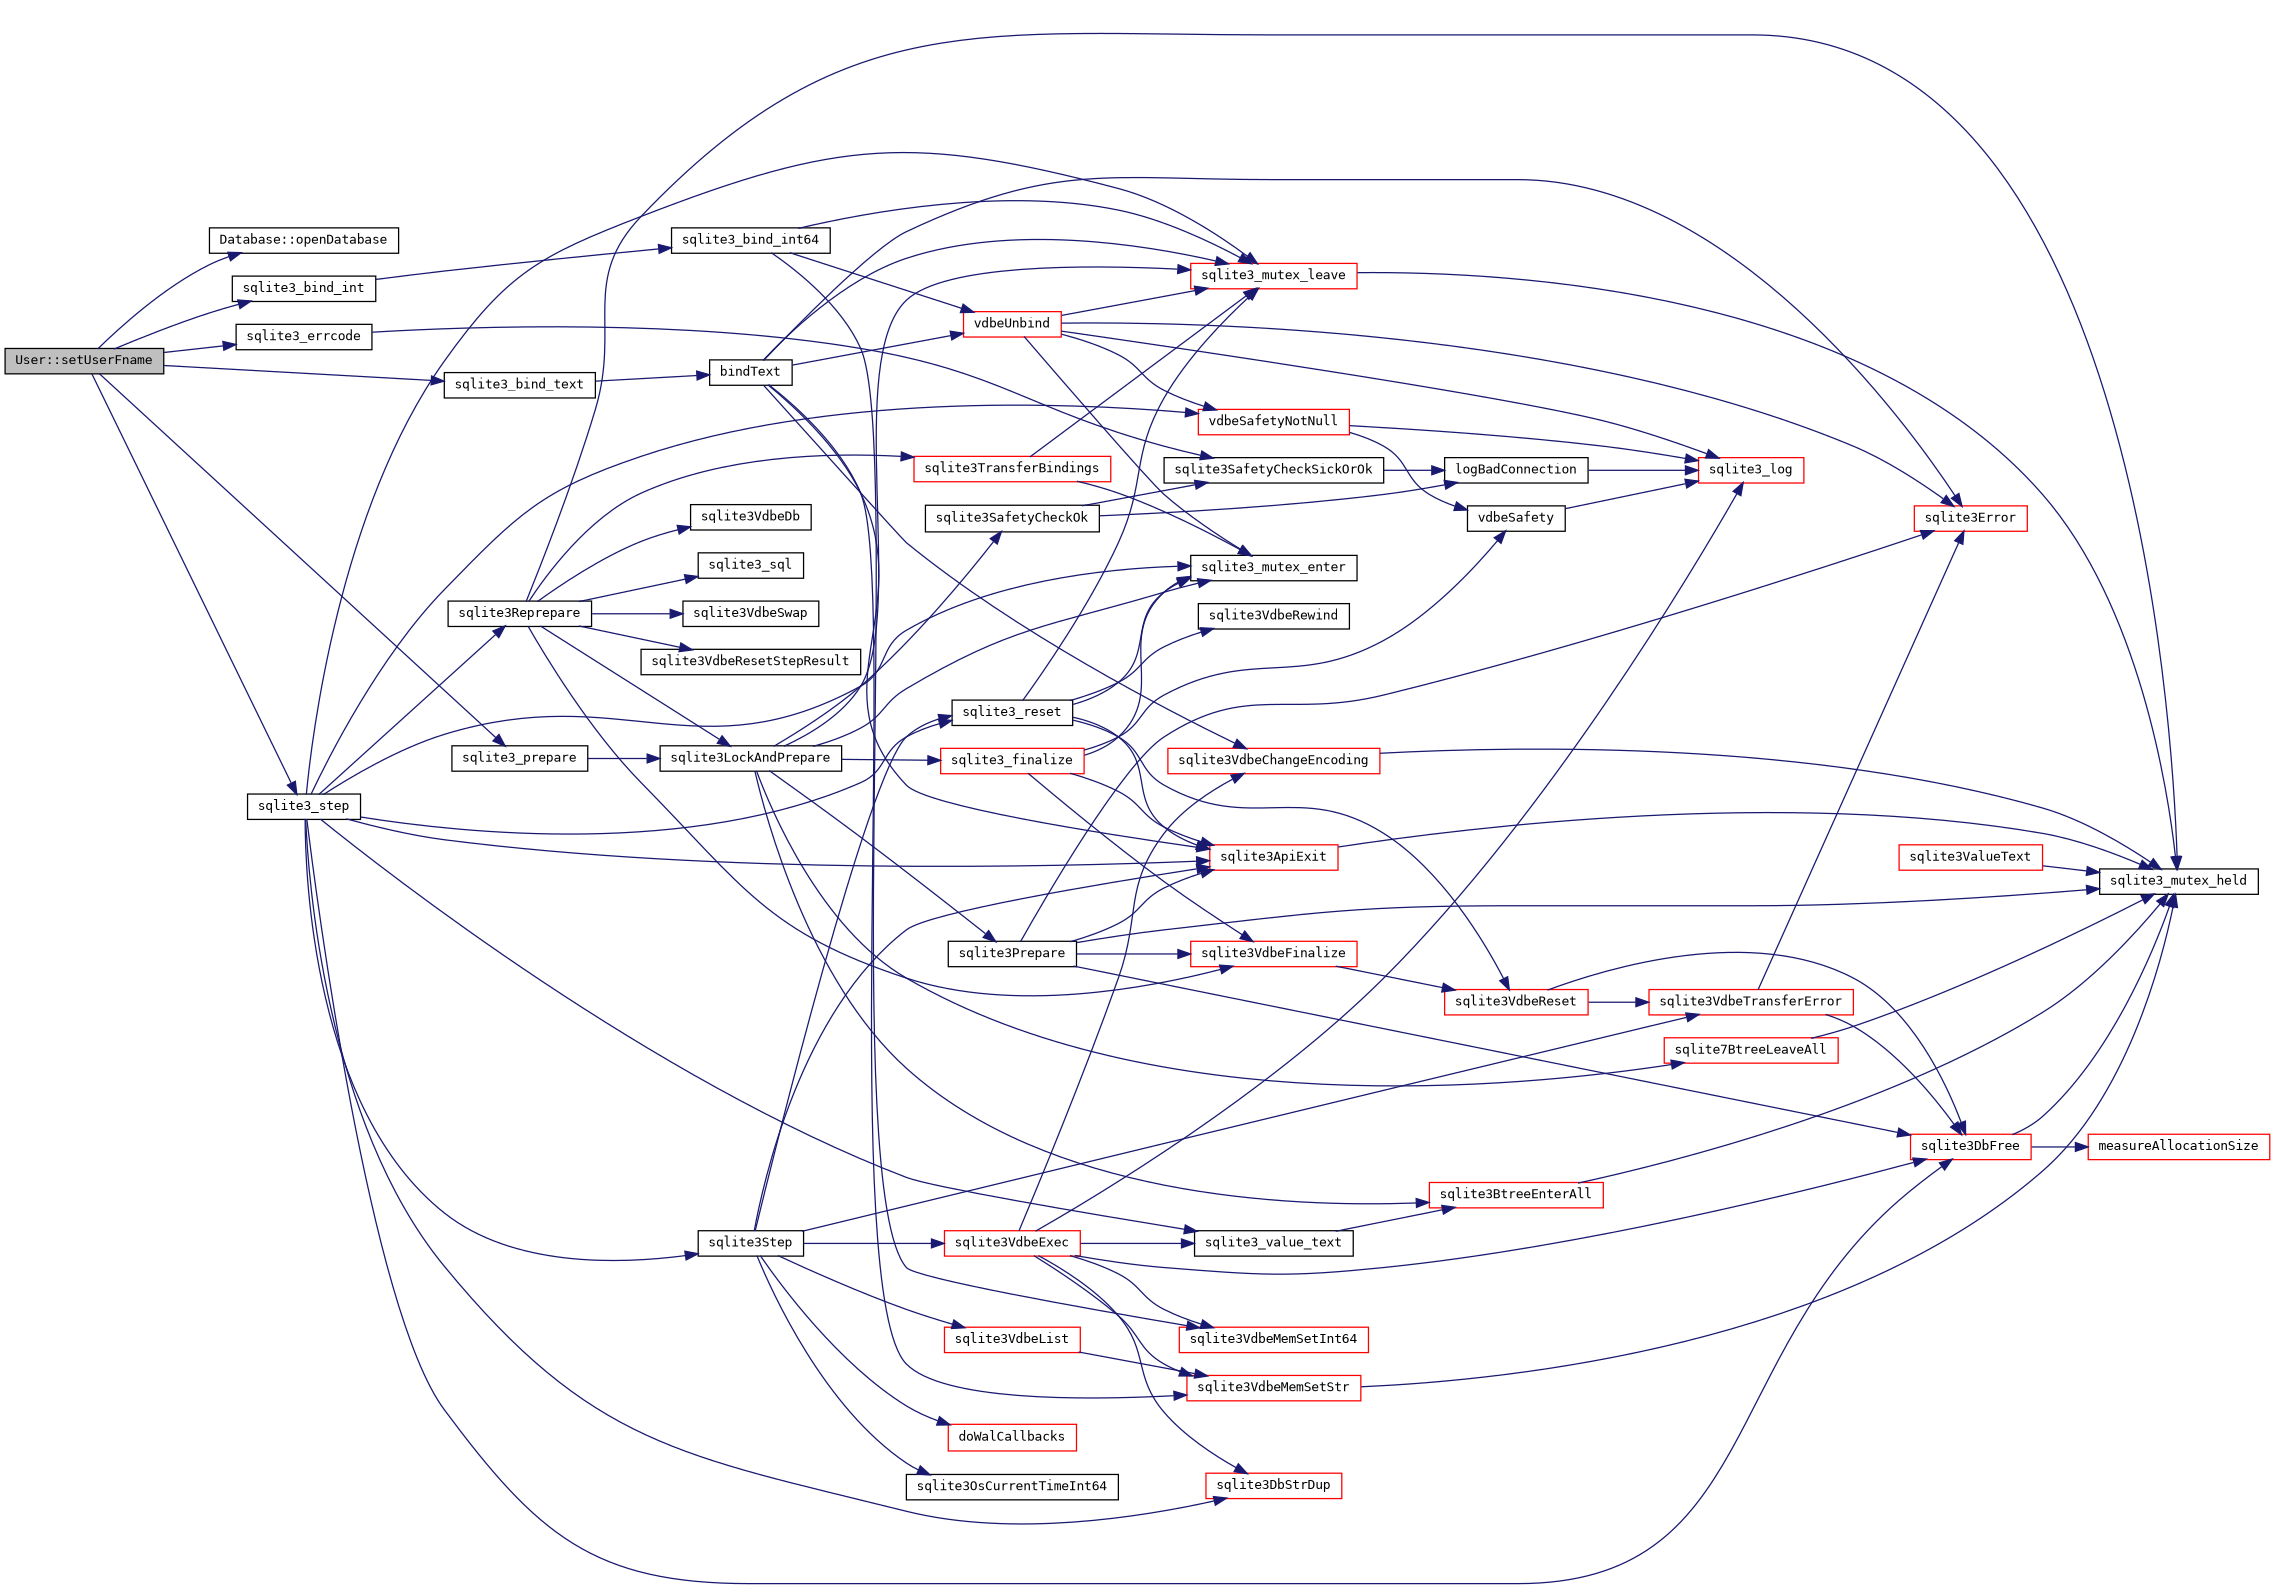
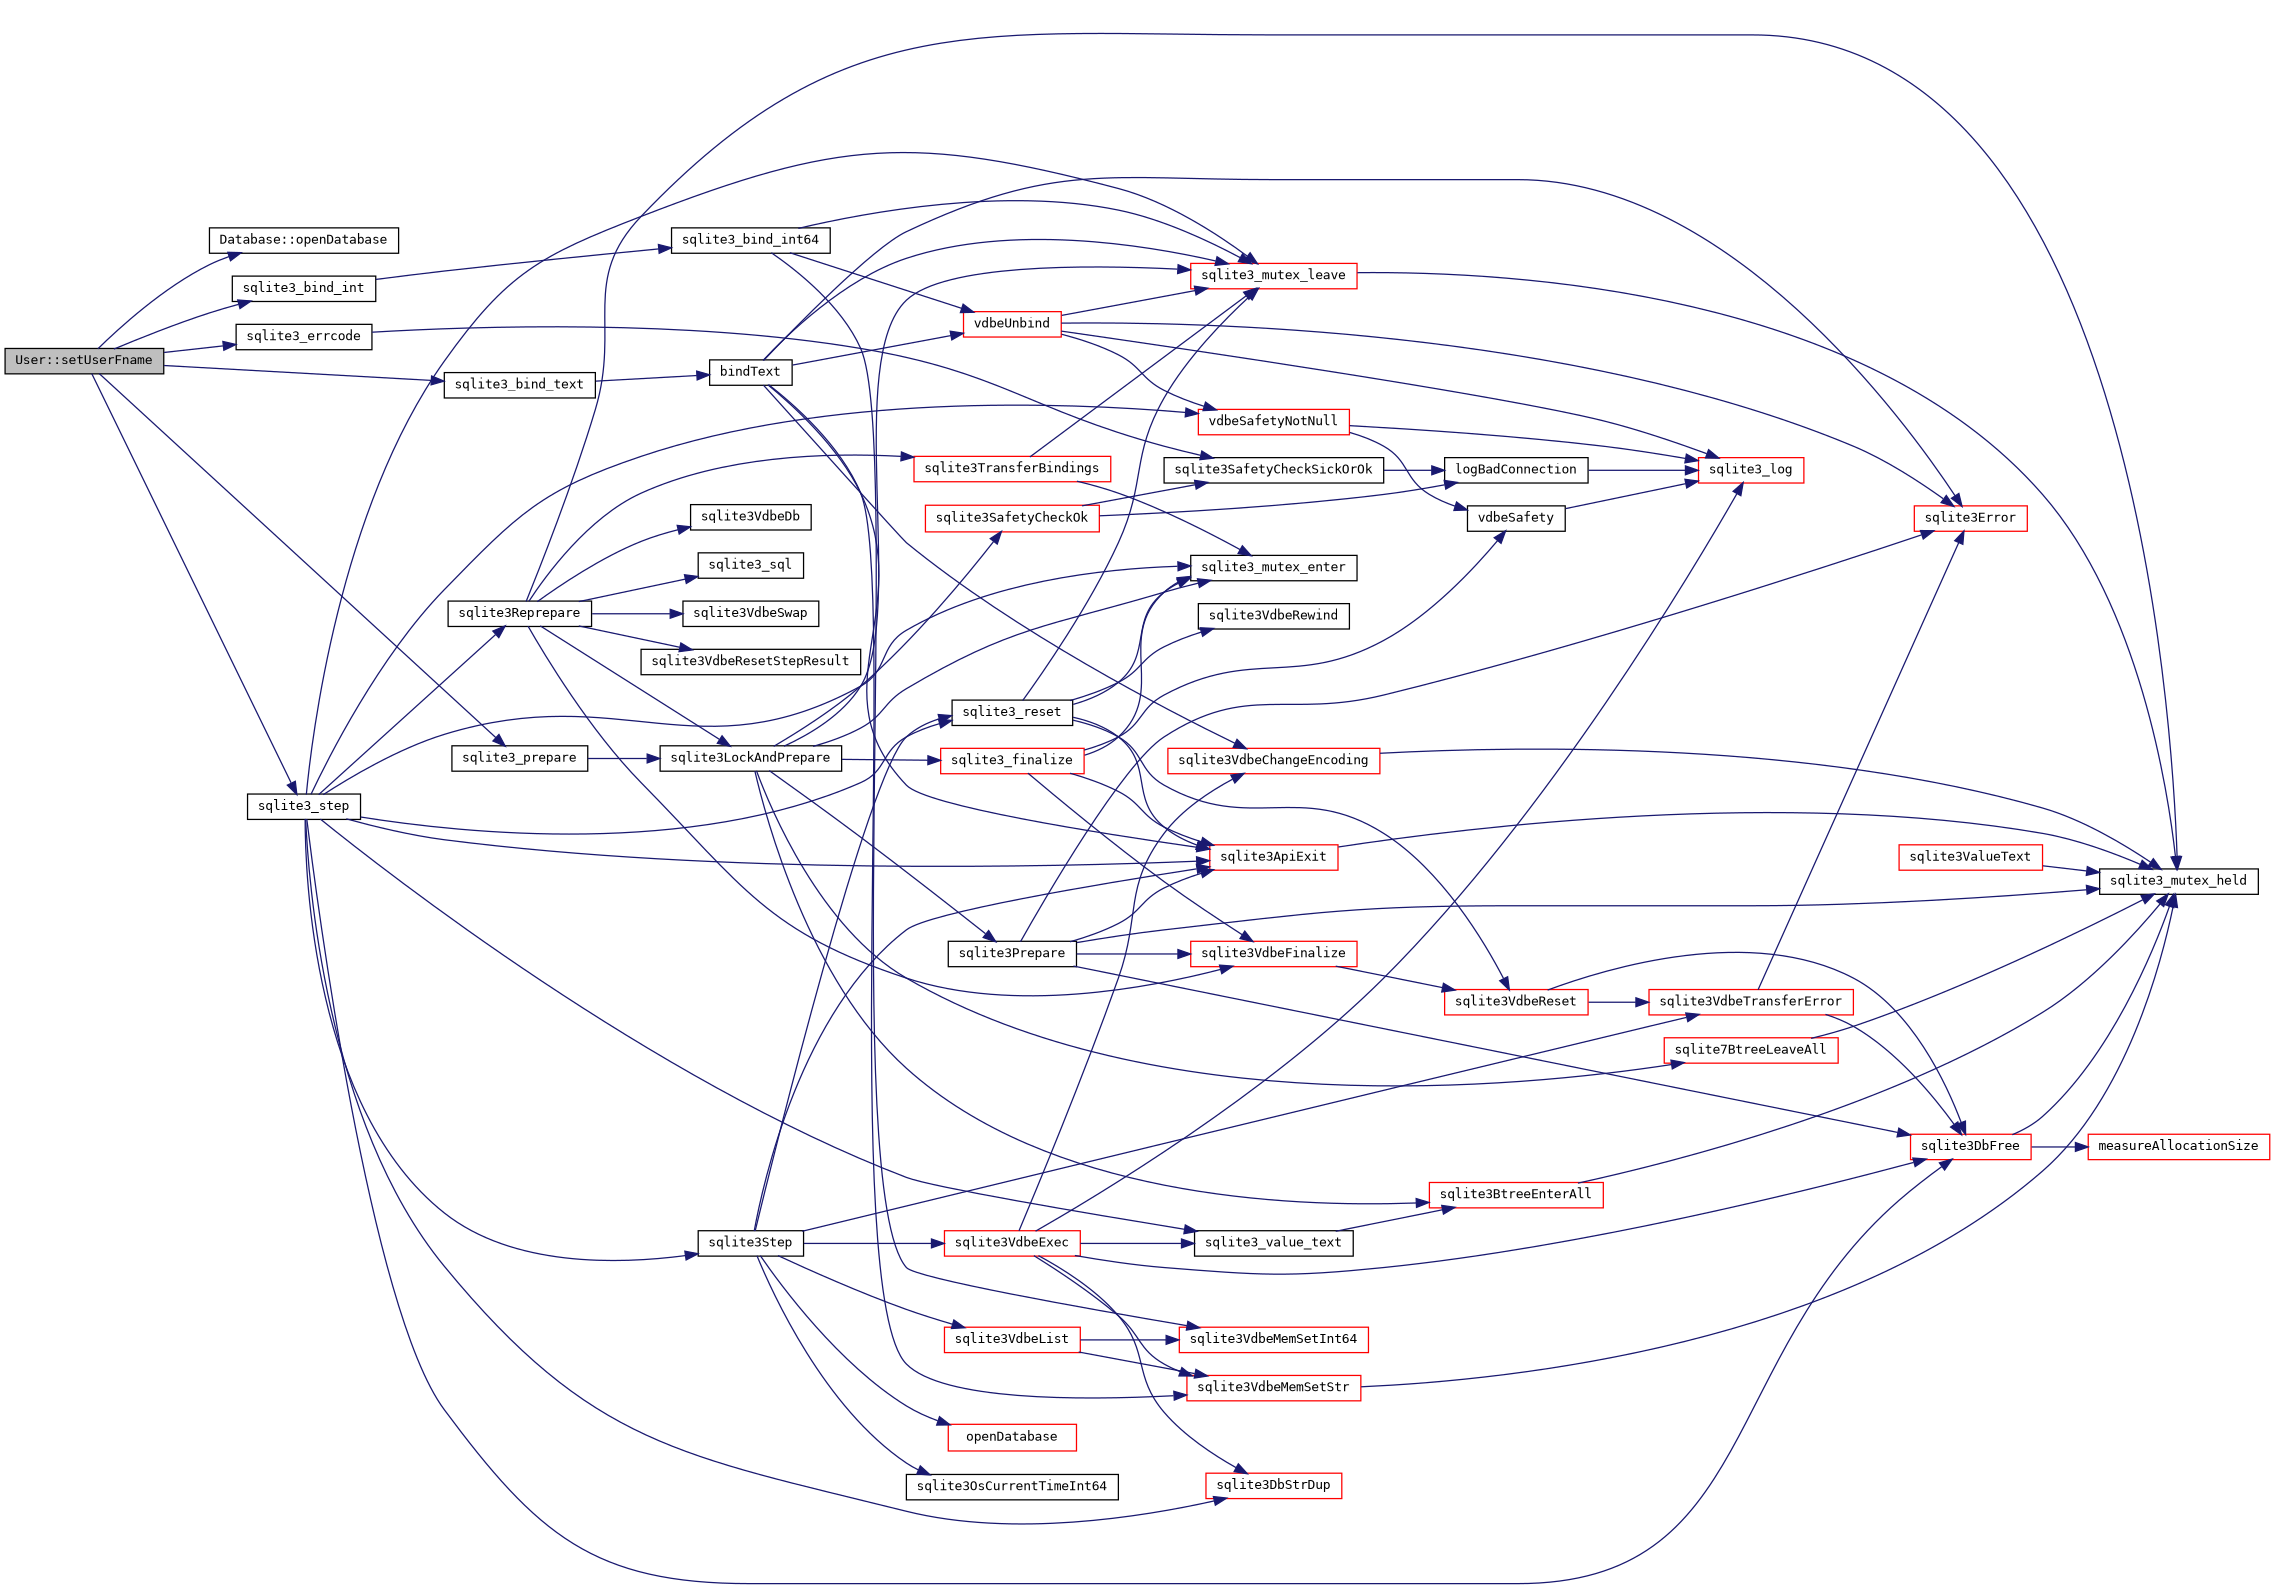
(1124, 452) -> none
(1012, 519) -> (1012, 519)
(1137, 1287) -> (1123, 1340)
(1012, 1438) -> (1012, 1438)
